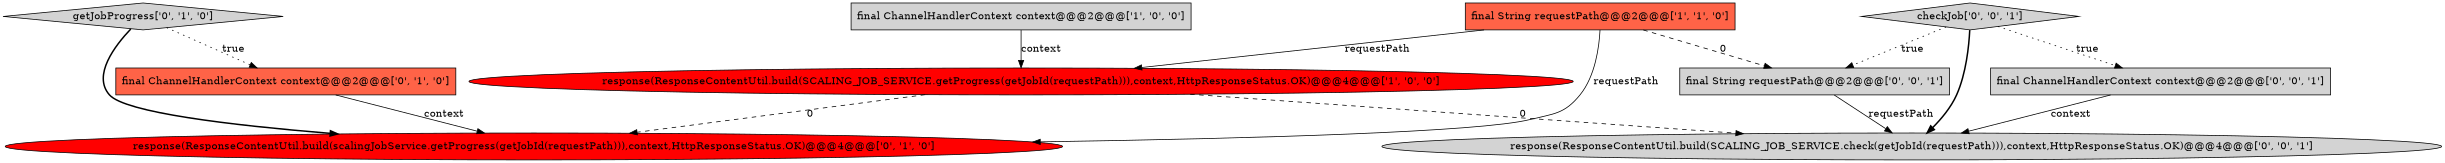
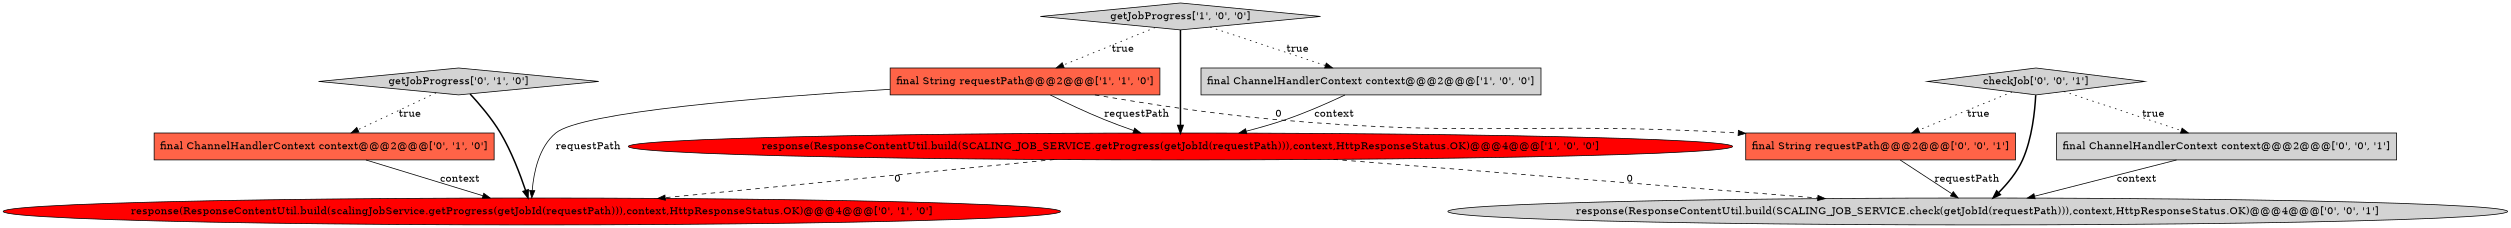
none -> (1180, 16)
(1815, 81) -> (1881, 146)
